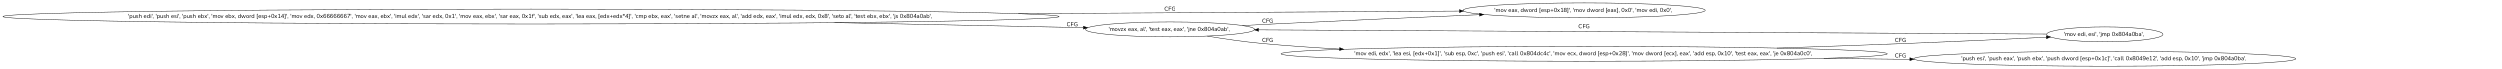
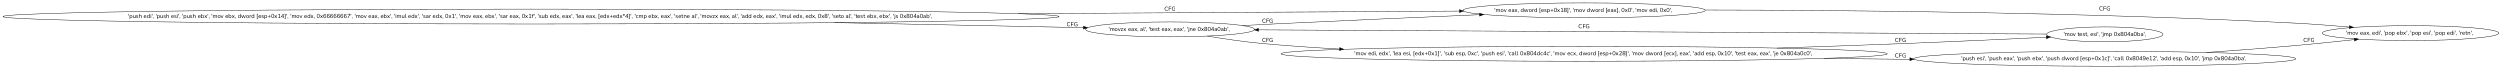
none -> (2411, 33)
(2105, 34) -> (2105, 34)
